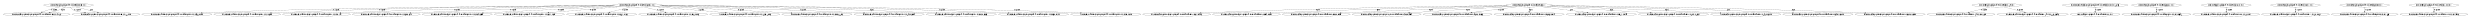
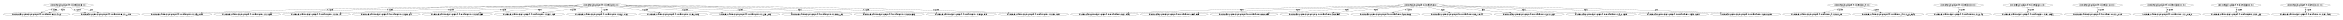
(2296, 5) -> (2167, 5)
(2095, 9) -> (1959, 9)
(561, 10) -> (540, 10)
(889, 14) -> none
(1529, 14) -> none
